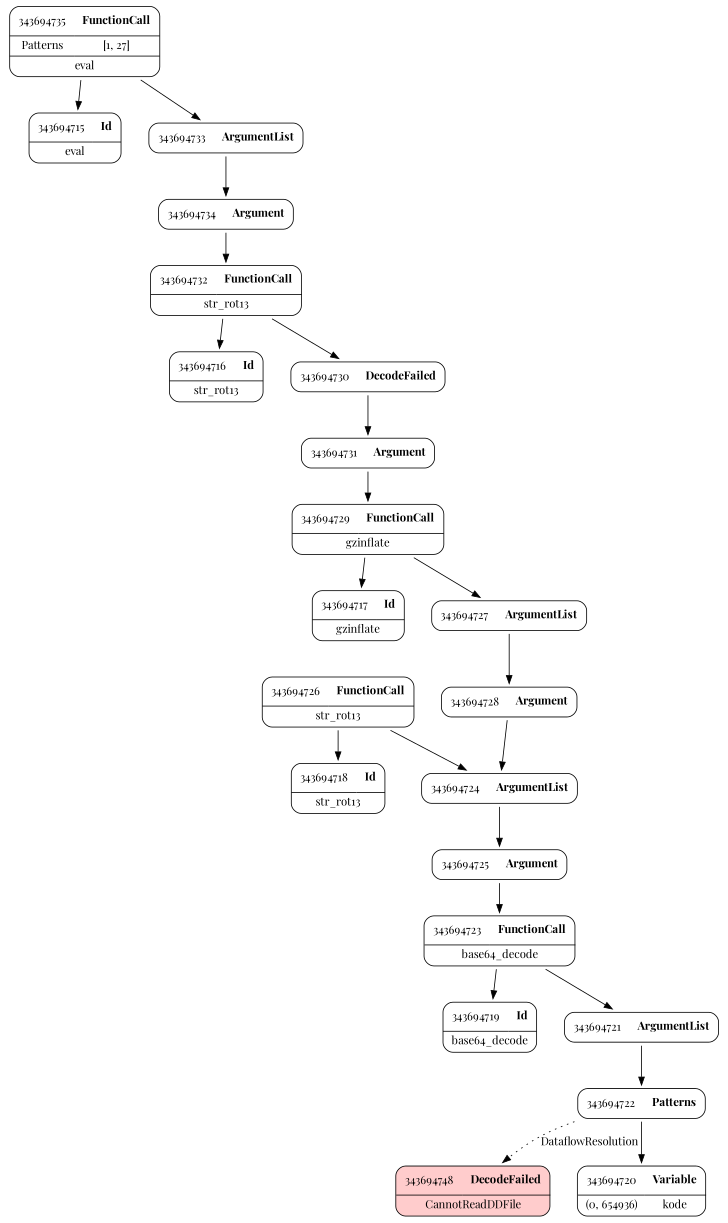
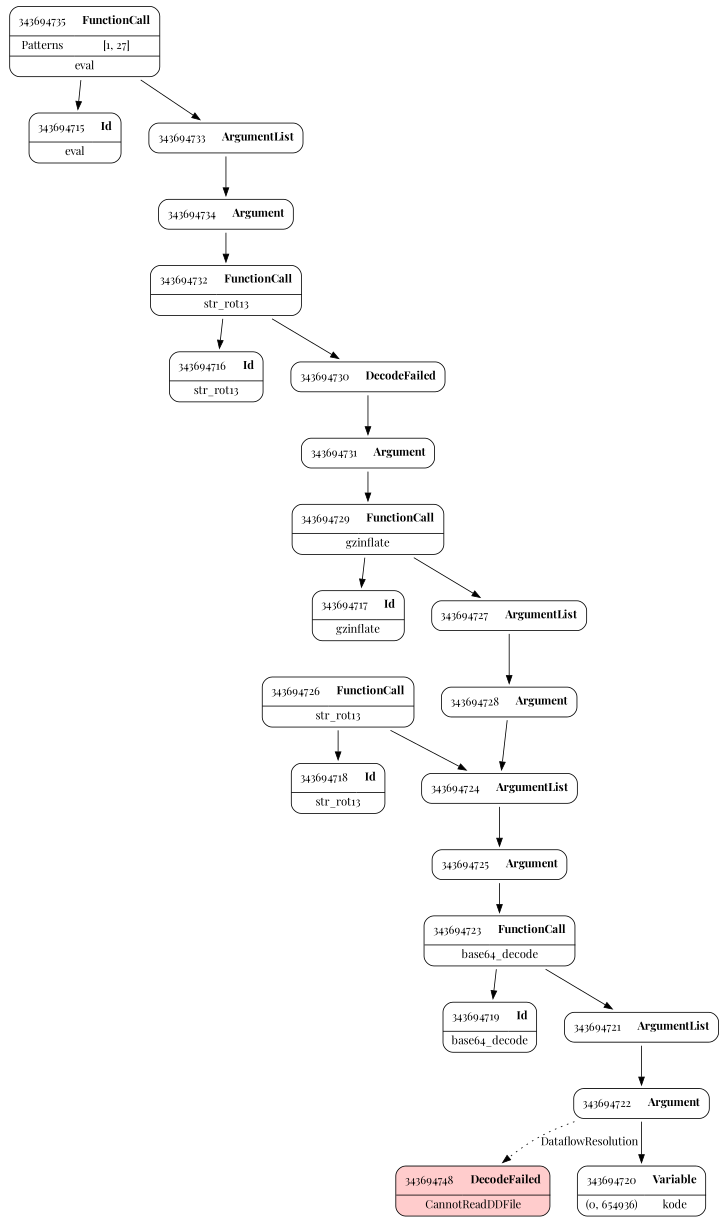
(674, 1103) -> (674, 1103)
